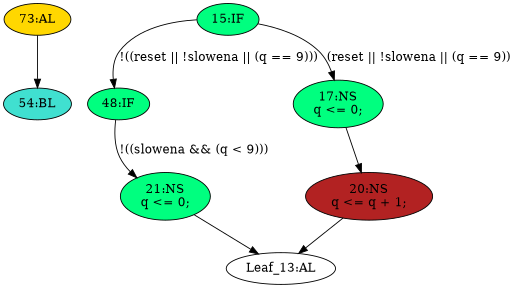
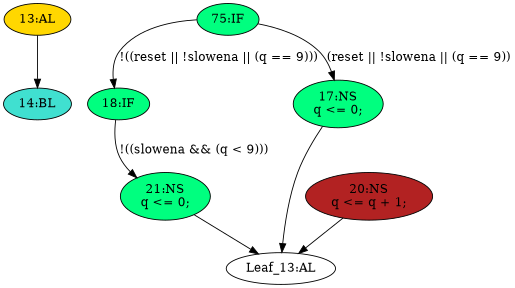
(37, 19) -> (37, 19)
(228, 19) -> (228, 19)
(37, 104) -> (37, 104)
(119, 104) -> (119, 104)
(352, 146) -> (294, 182)
